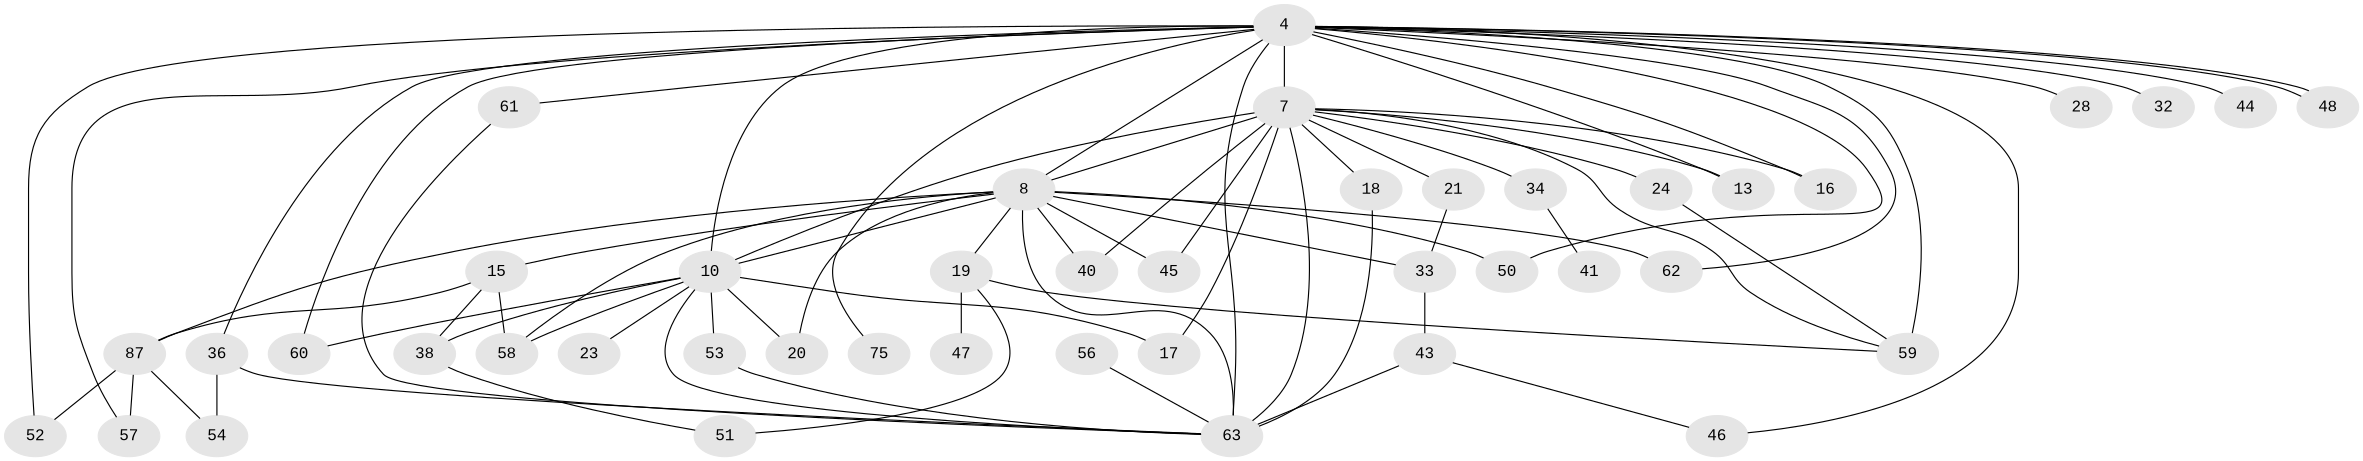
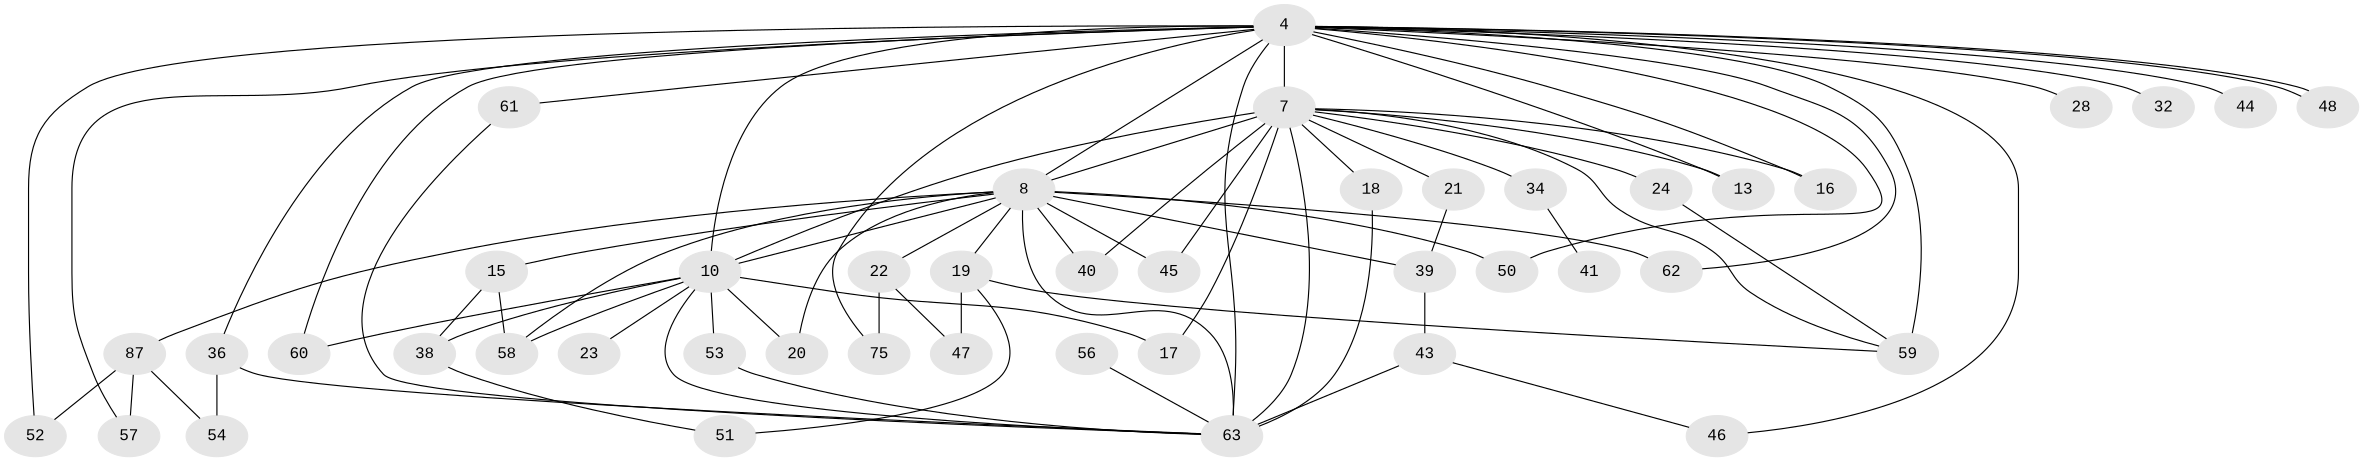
none -> (879, 272)
(1425, 272) -> (1425, 272)
(322, 310) -> none
